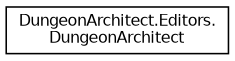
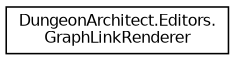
(117, 30) -> (117, 30)
